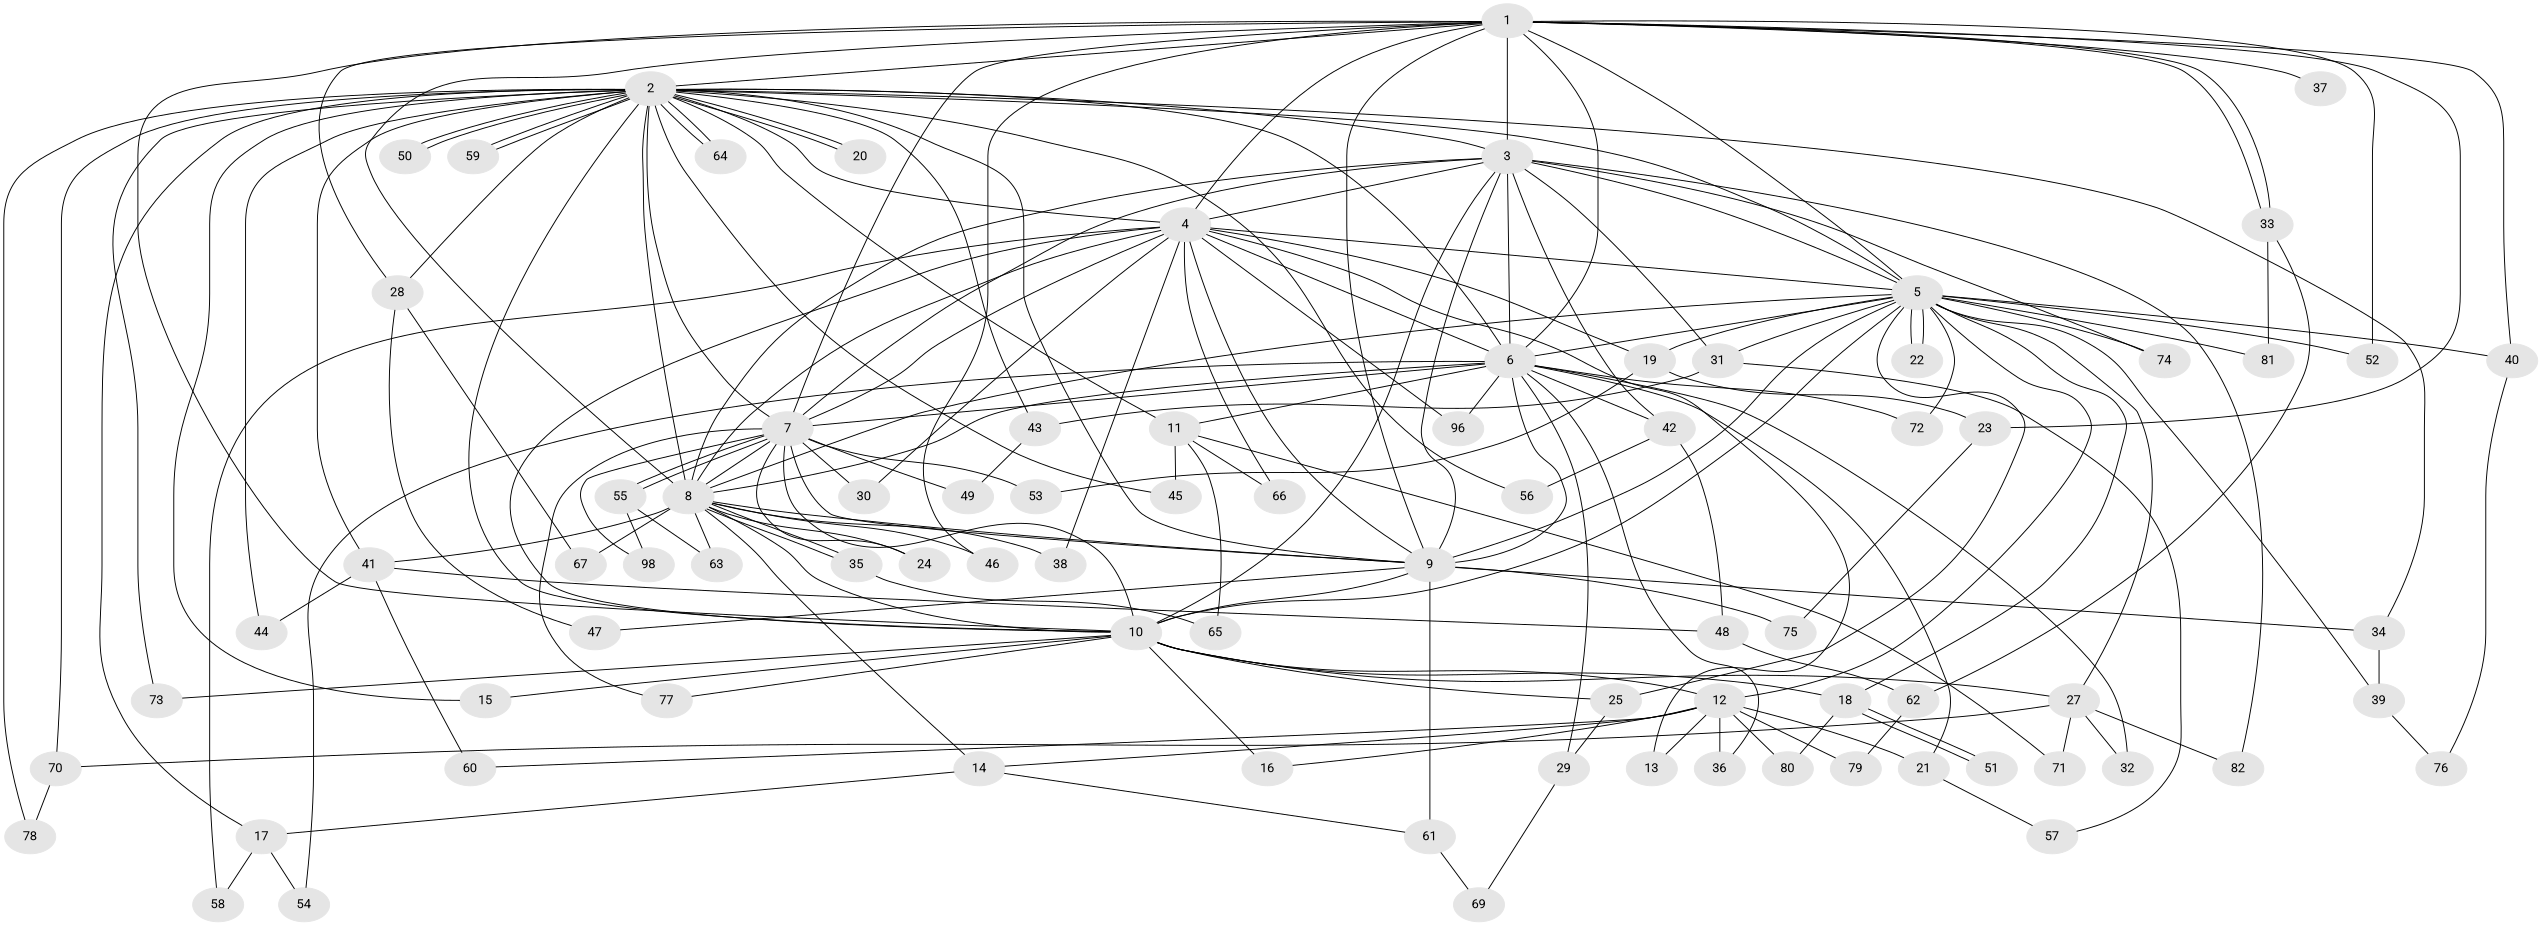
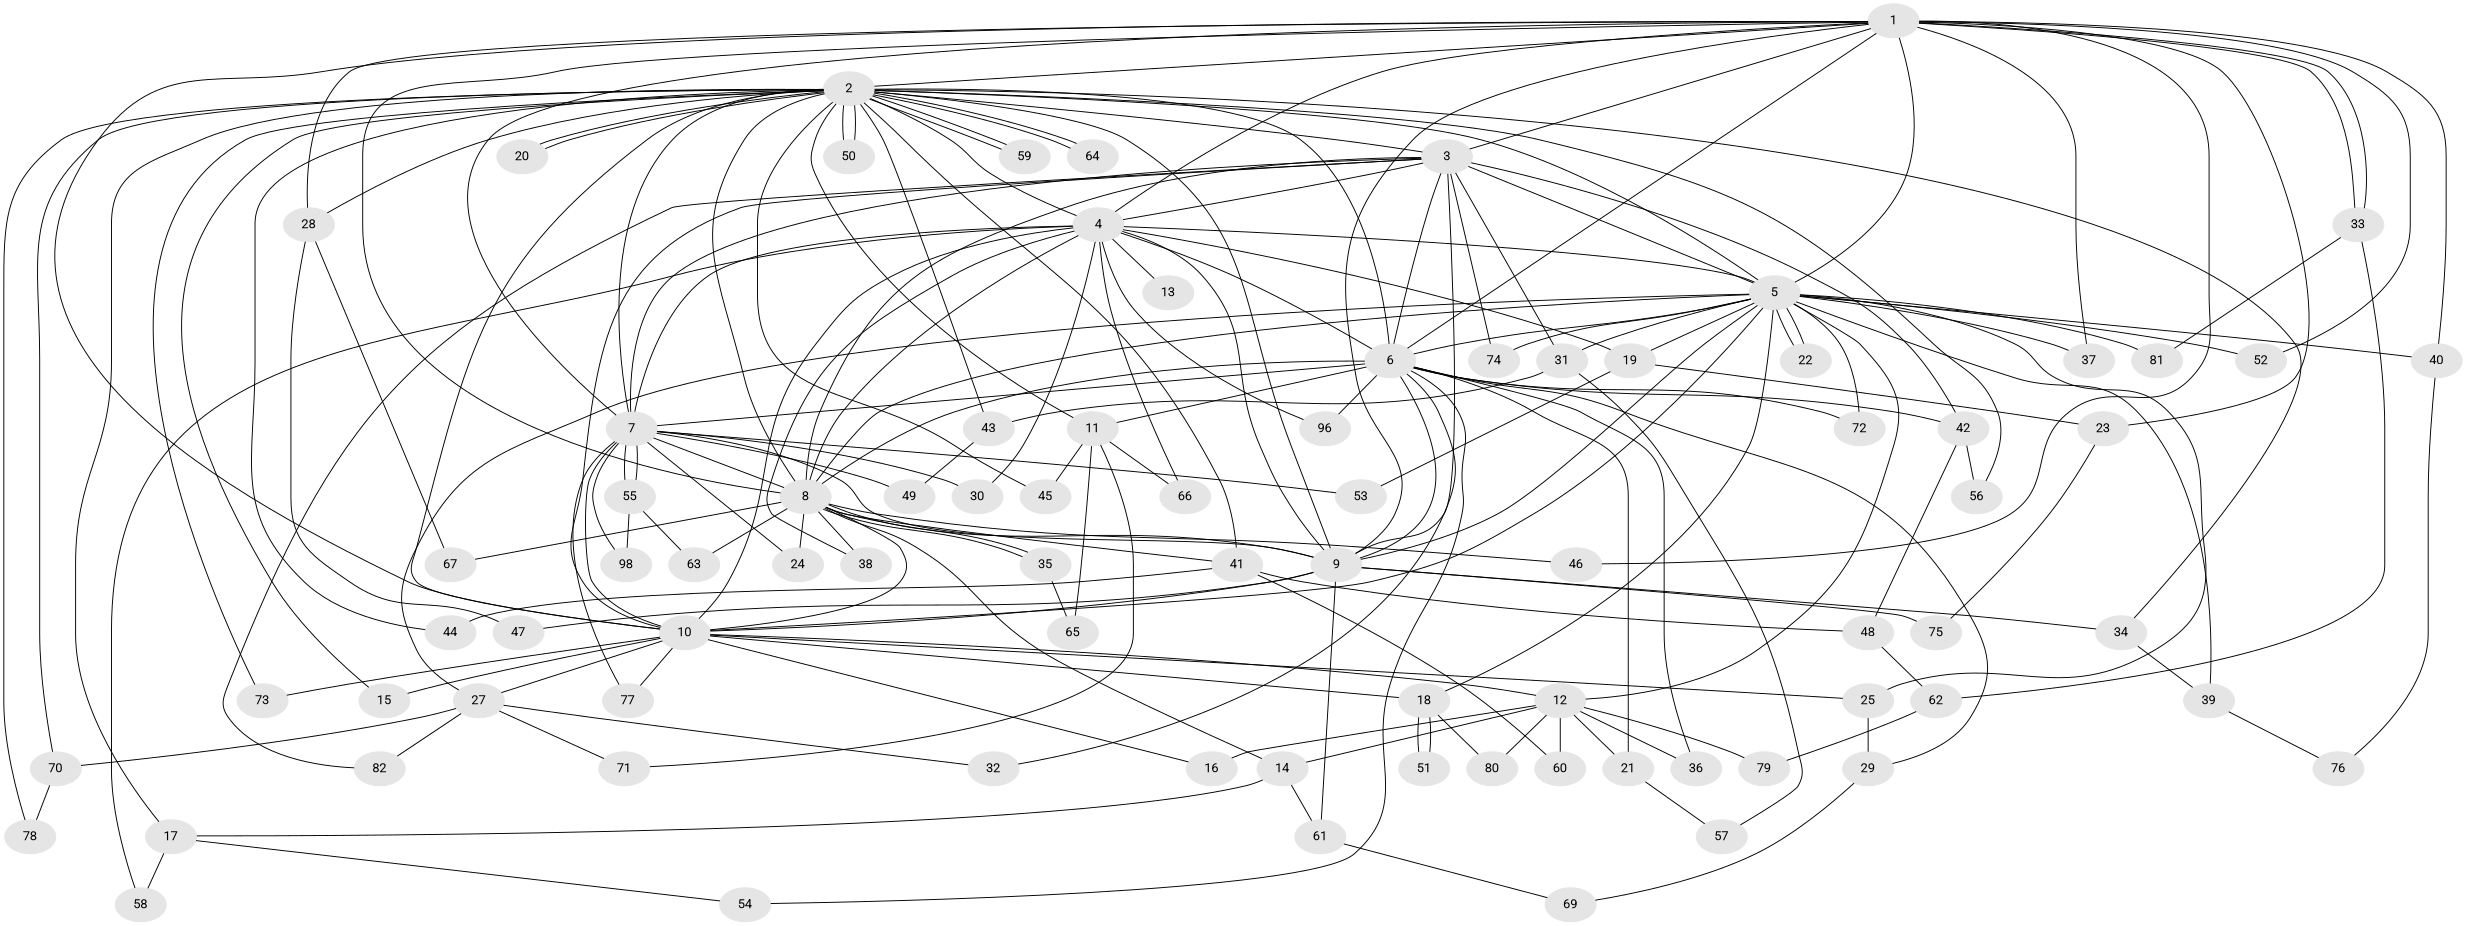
none -> (2003, 331)
(1680, 741) -> none
